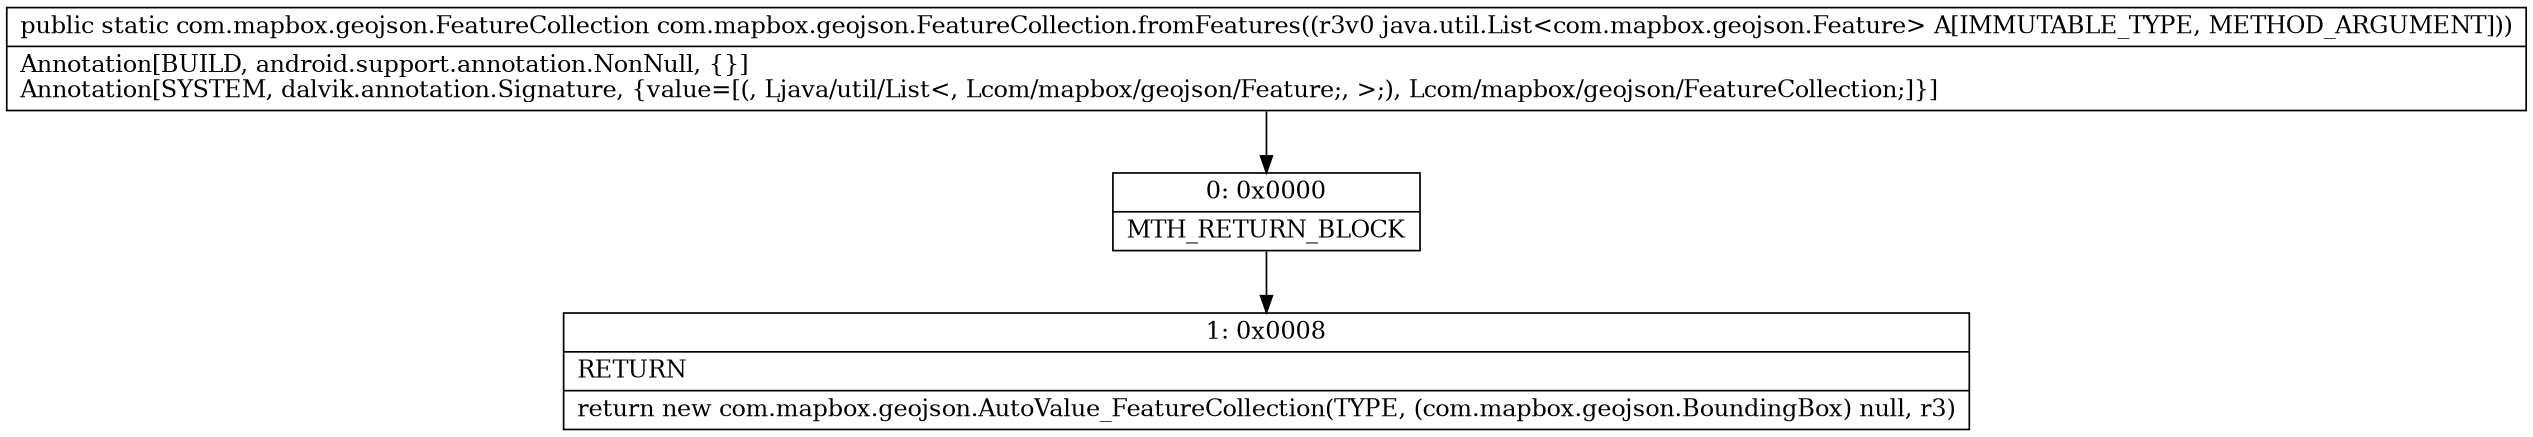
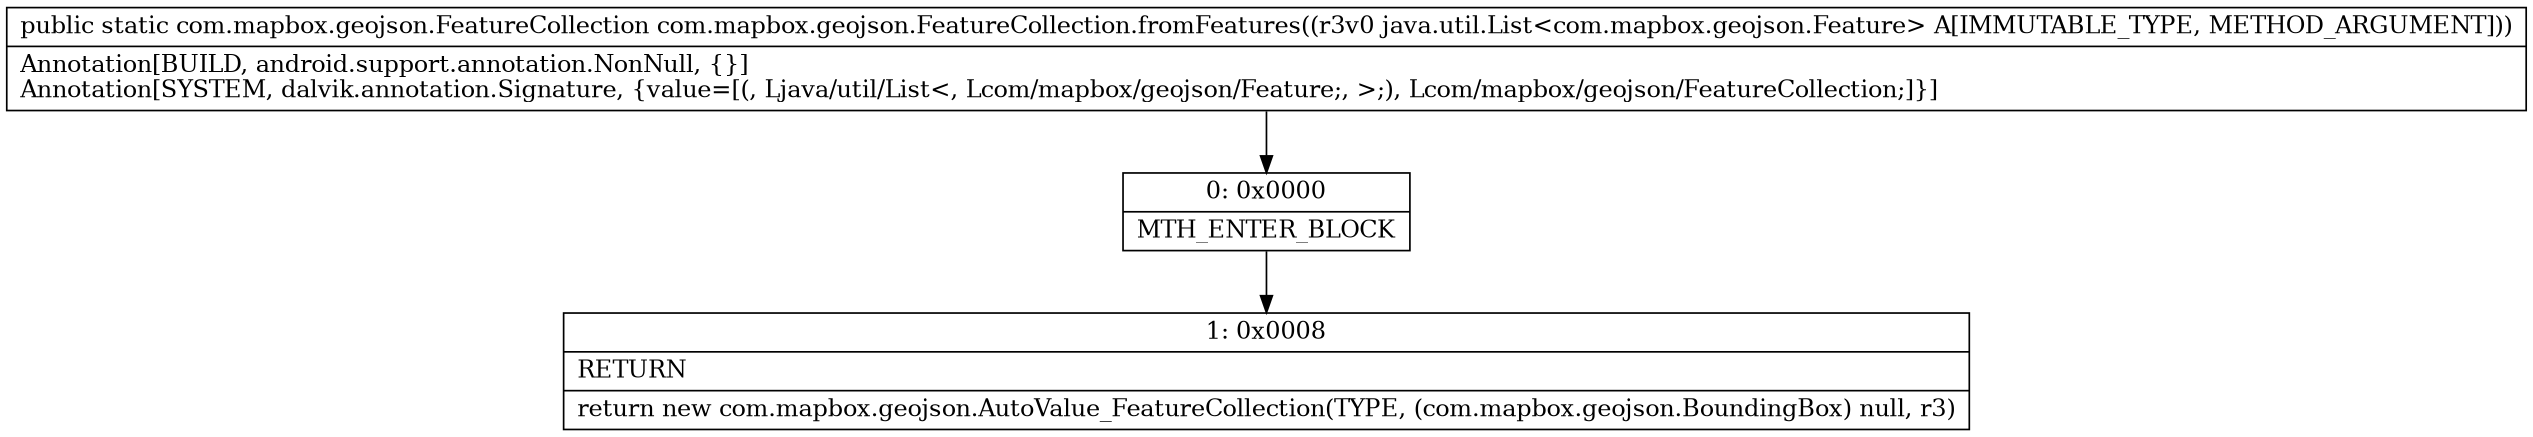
(1266, 230) -> (1266, 230)
